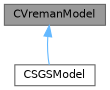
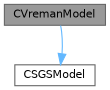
(48, 51) -> (62, 40)
